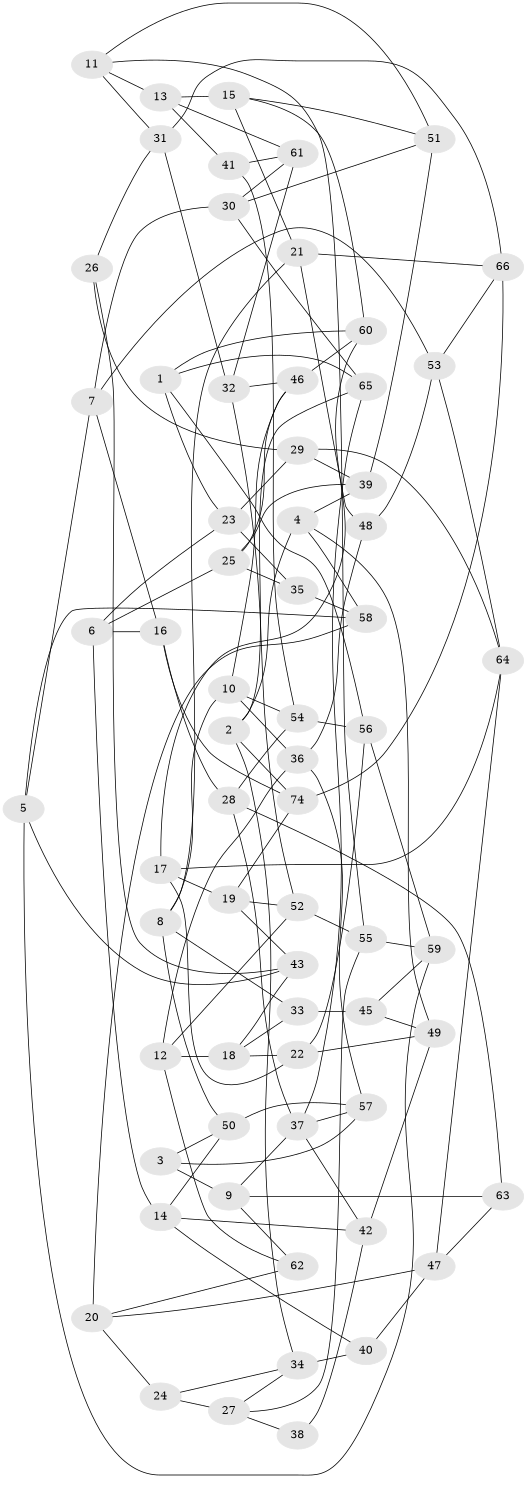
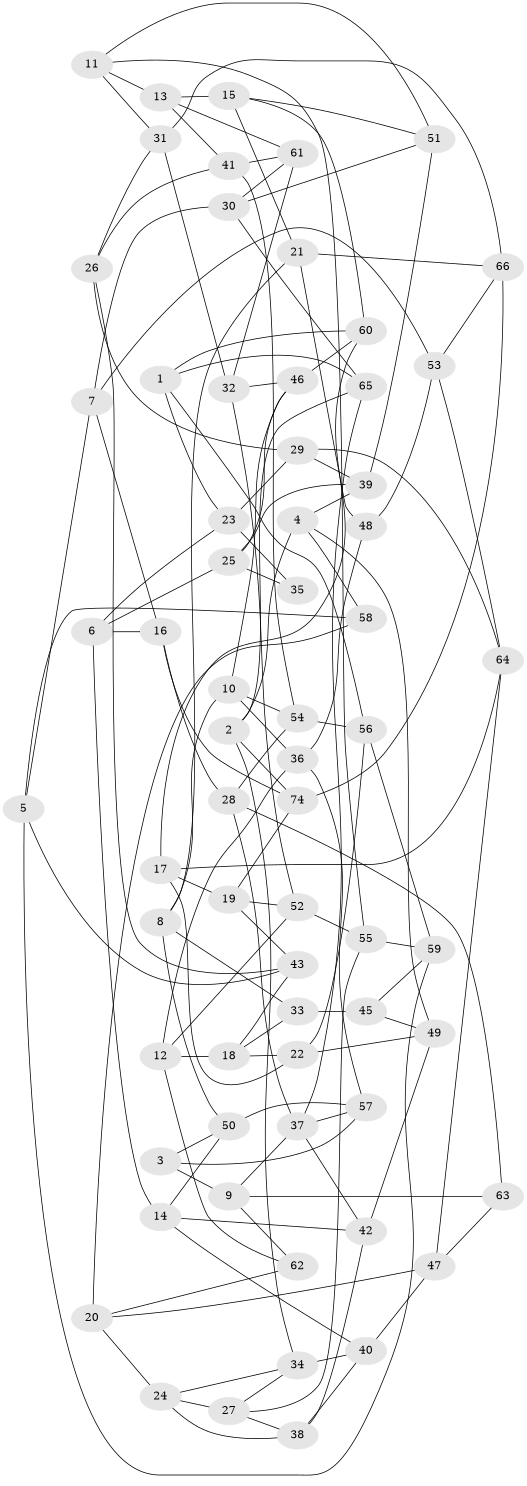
none -> (142, 198)
(332, 605) -> none
none -> (332, 1393)
none -> (221, 1435)
